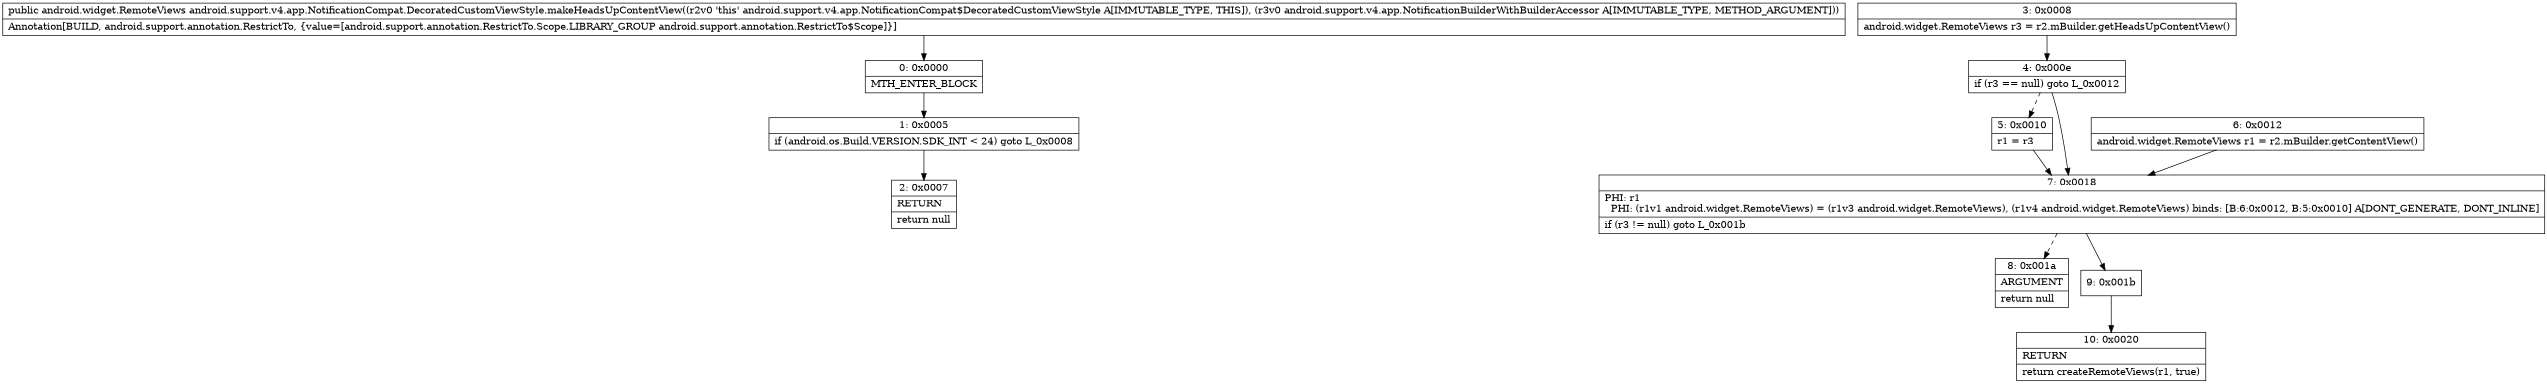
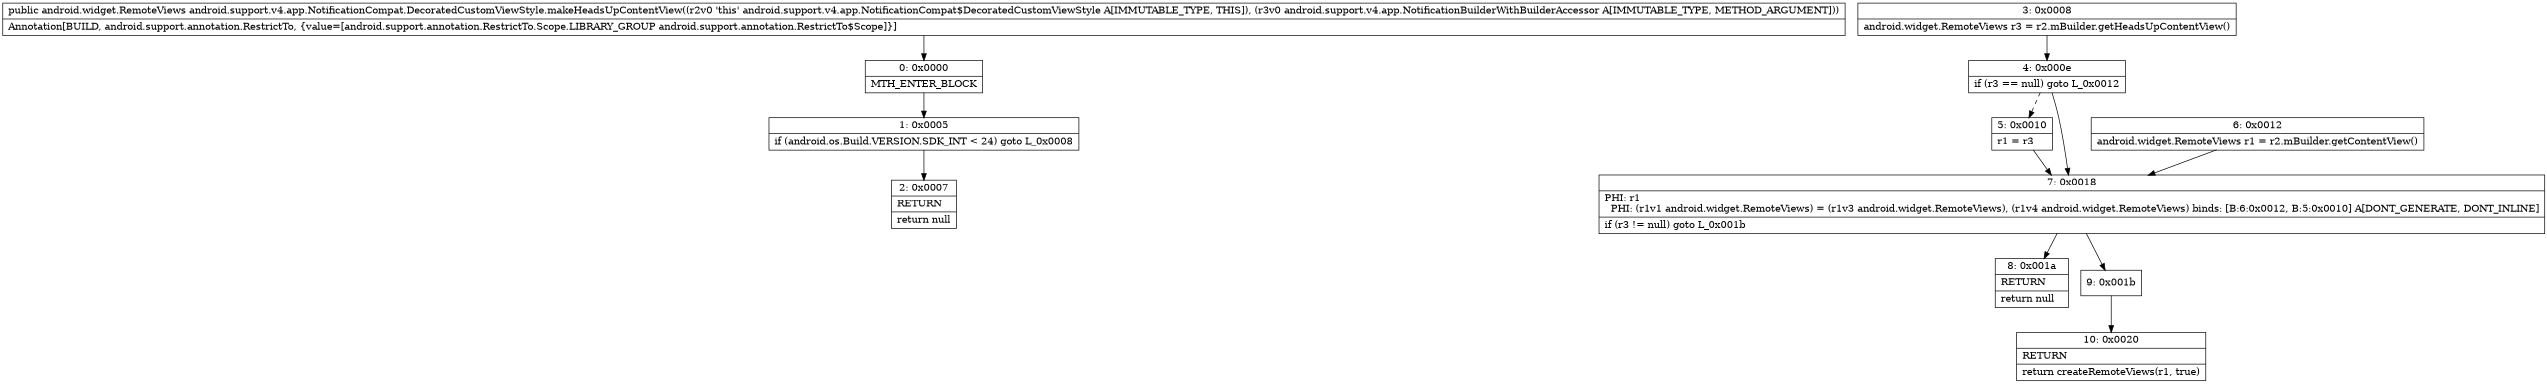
(2052, 243) -> (2052, 243)
(2032, 282) -> (2023, 282)
